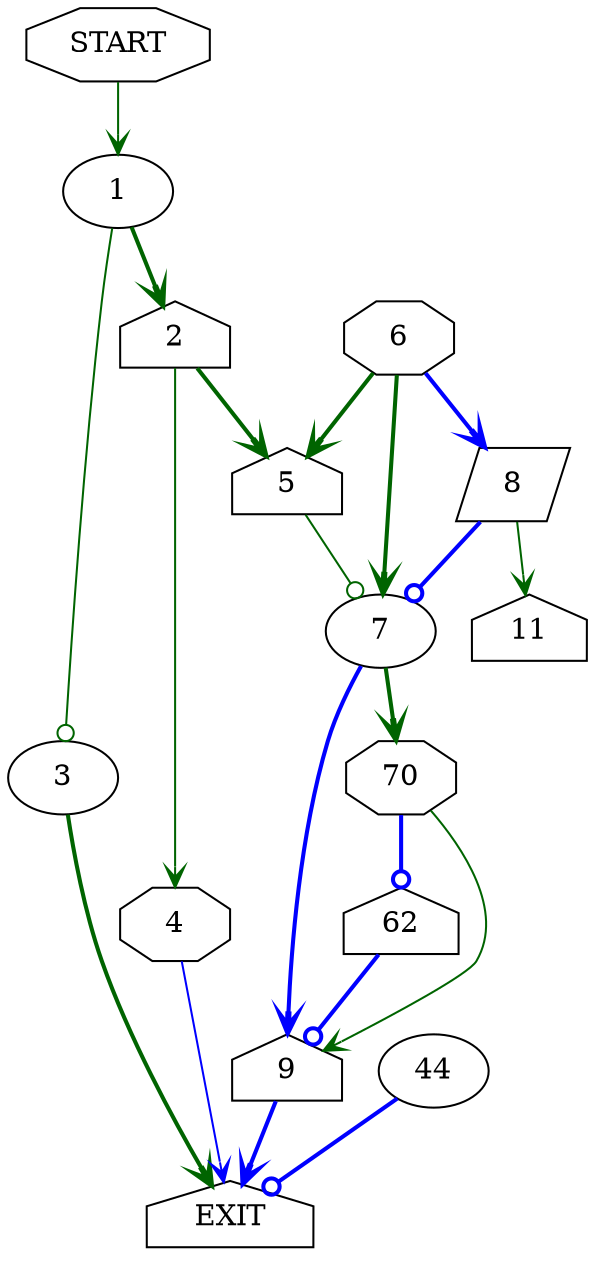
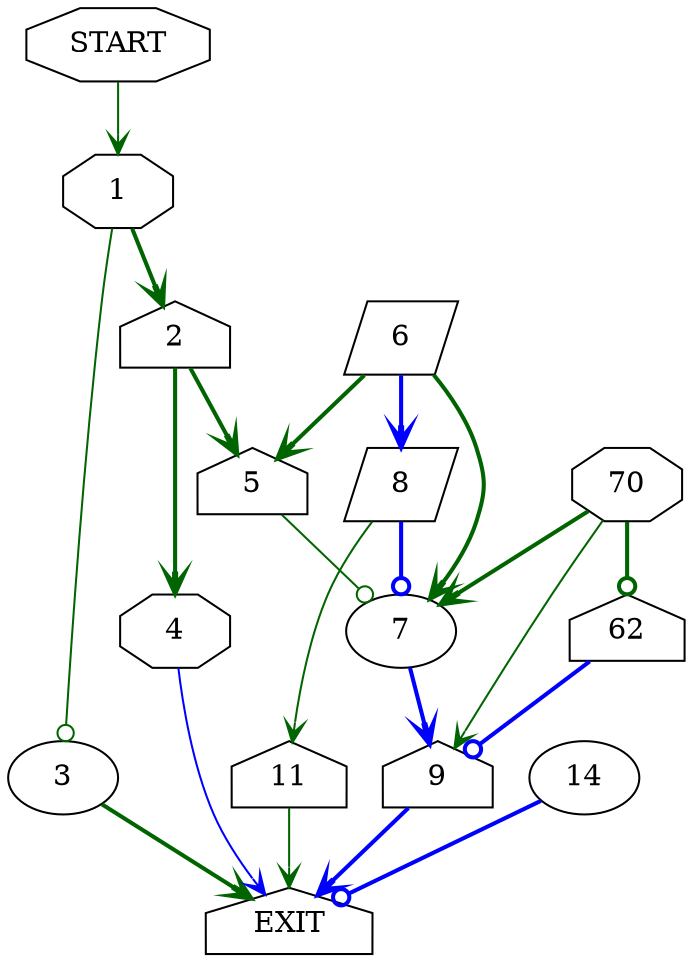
(118, 191) -> (118, 191)
(399, 338) -> (401, 338)
(175, 617) -> (175, 470)
(389, 694) -> (523, 552)
none -> (289, 837)
(401, 843) -> (627, 550)
(434, 1071) -> (584, 778)
